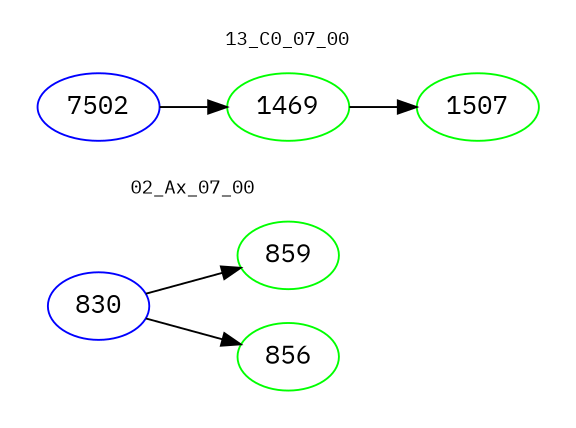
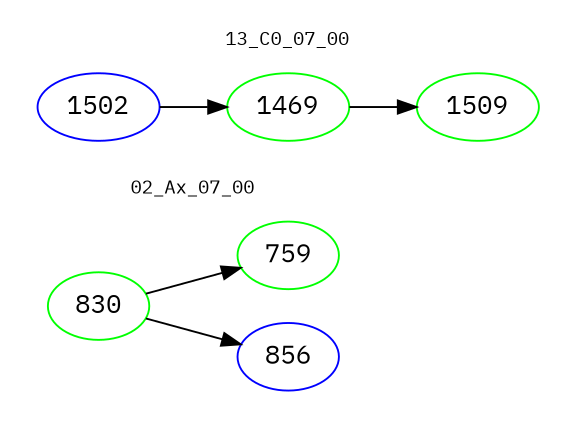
(99, 107) -> (99, 107)
(478, 107) -> (478, 107)
(288, 255) -> (288, 255)
(99, 306) -> (99, 306)
(288, 357) -> (288, 357)
